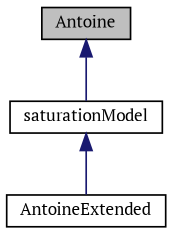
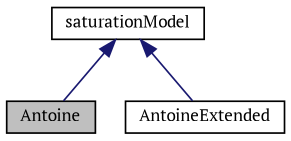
(86, 79) -> (84, 77)
